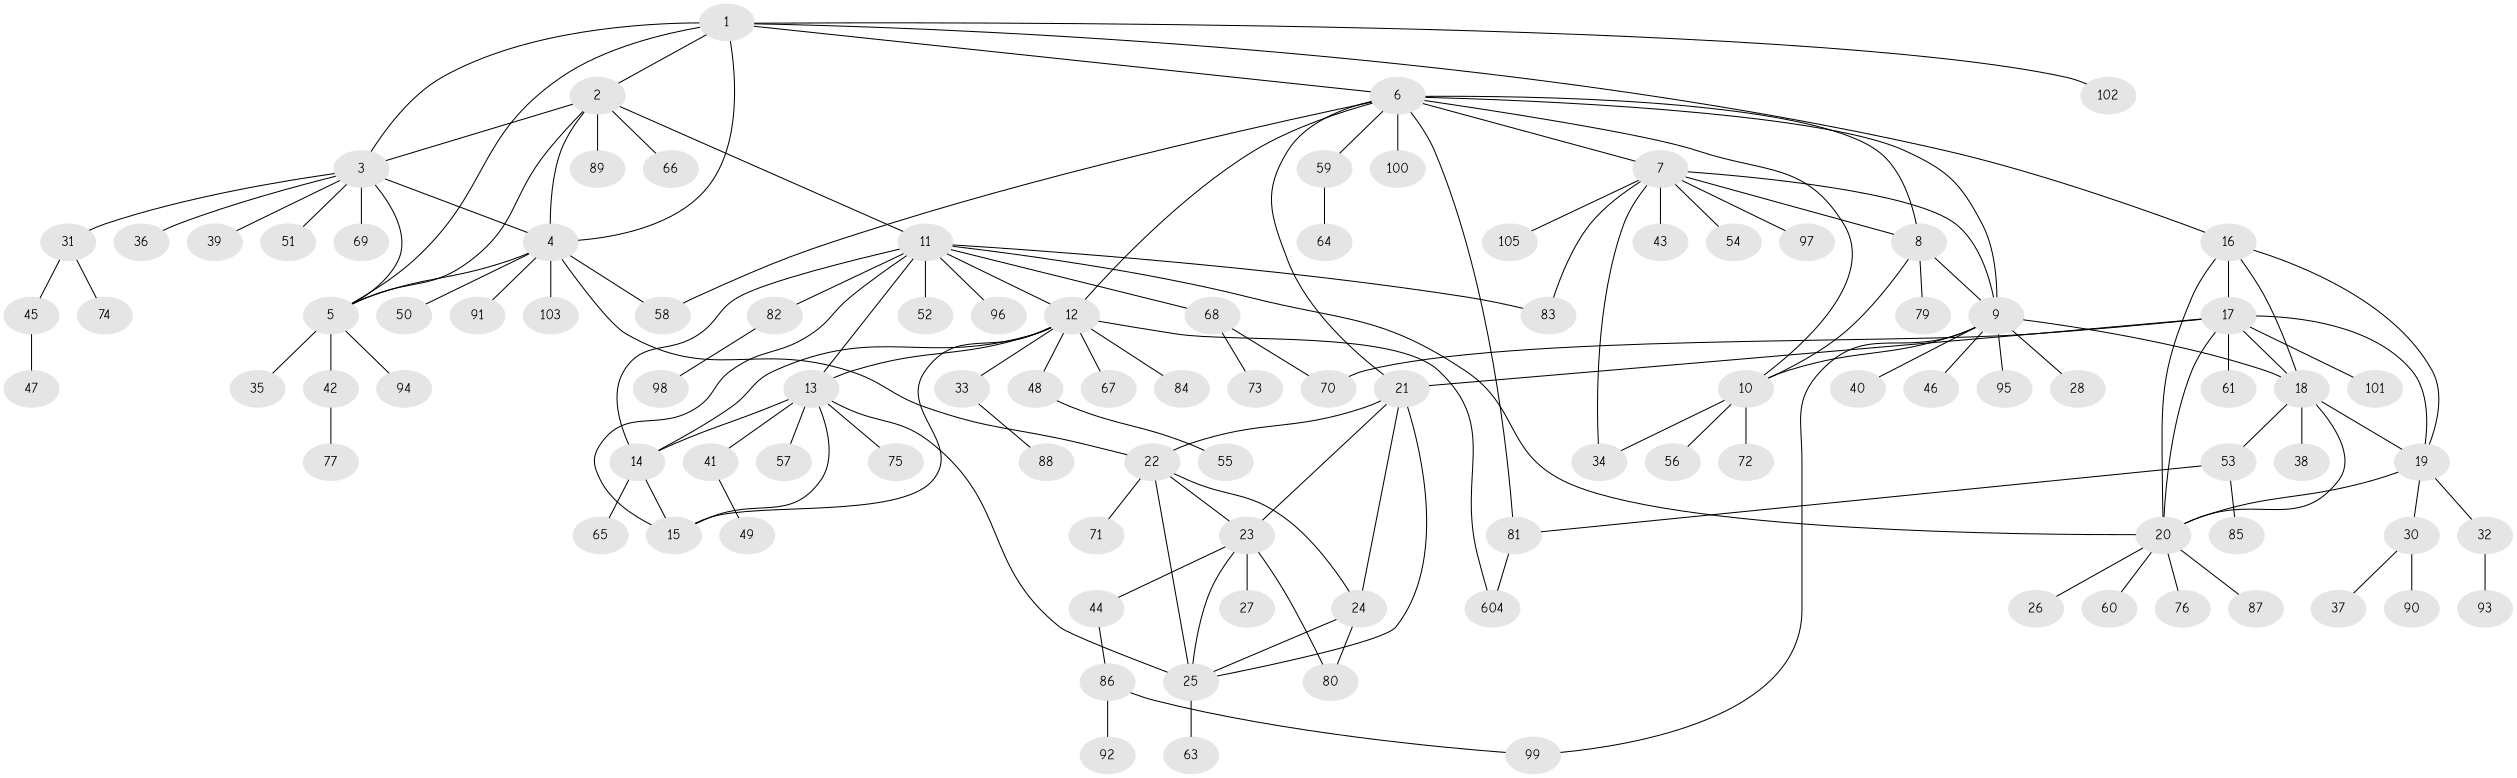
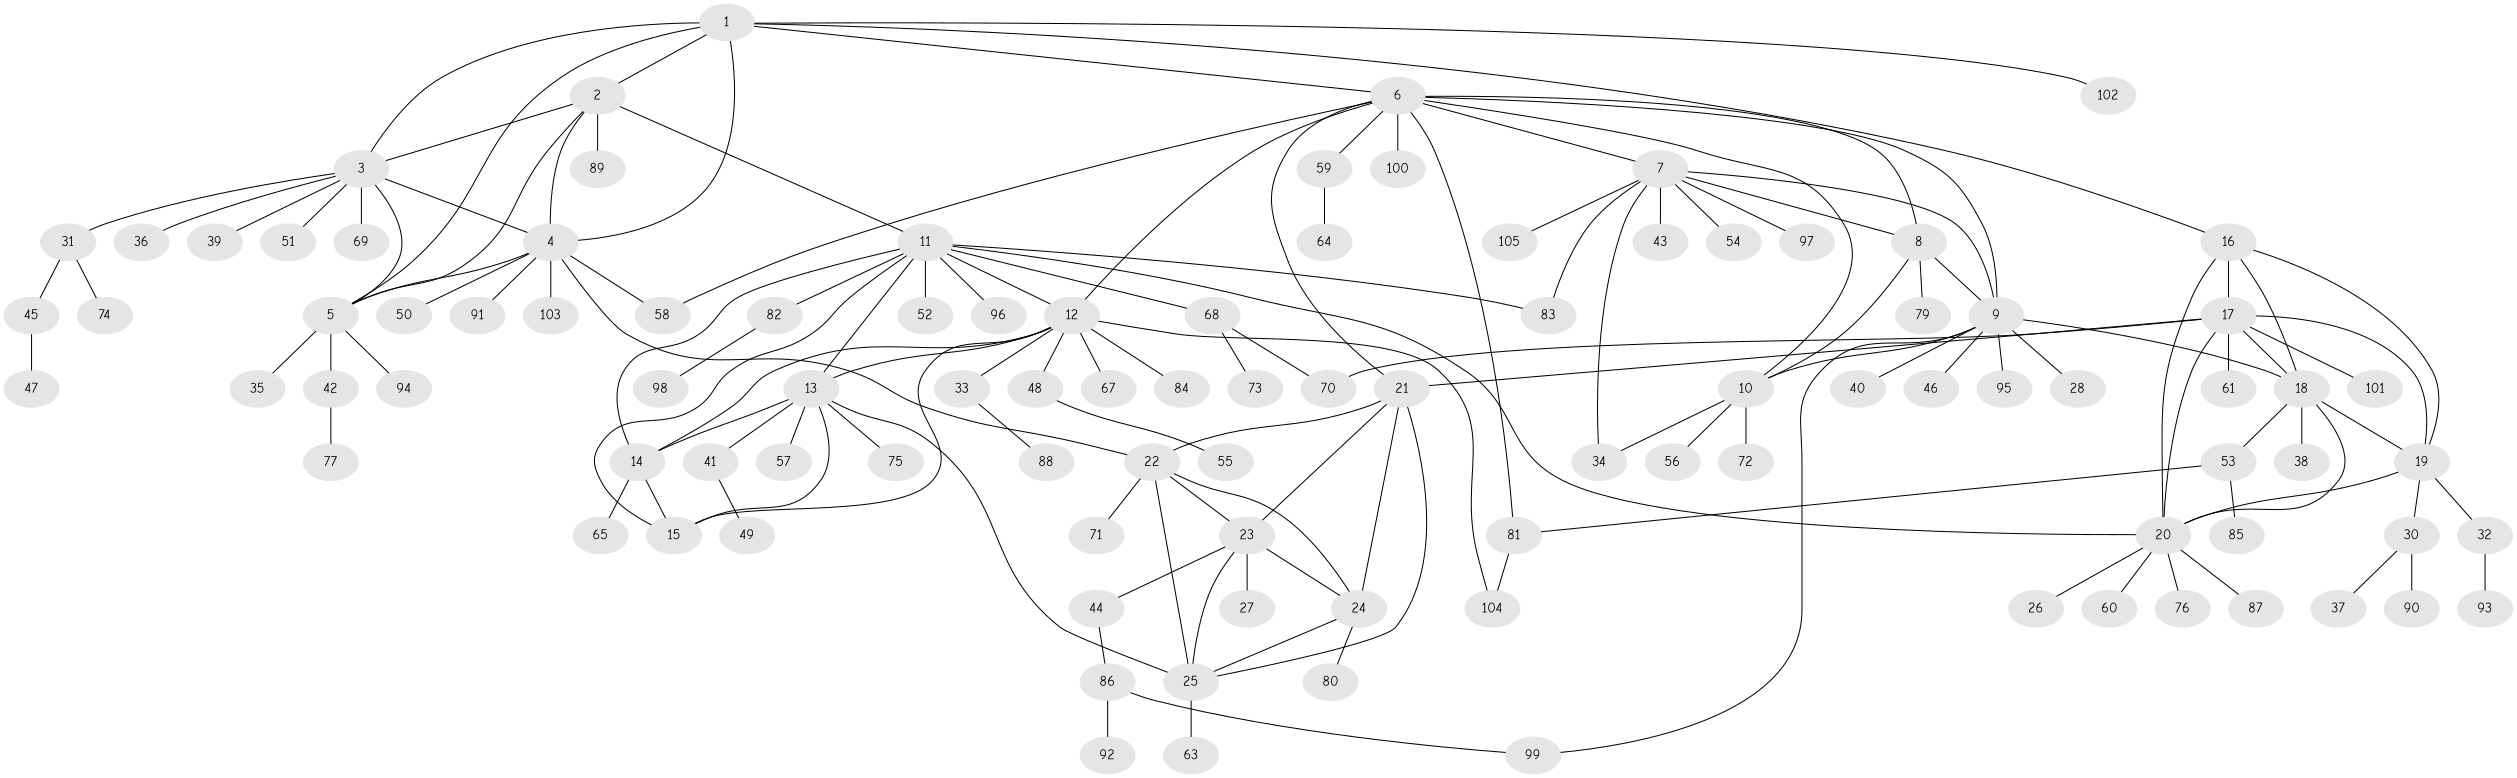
(671, 169) -> none
(1293, 607) -> (1303, 572)
(1492, 609) -> (1492, 609)
